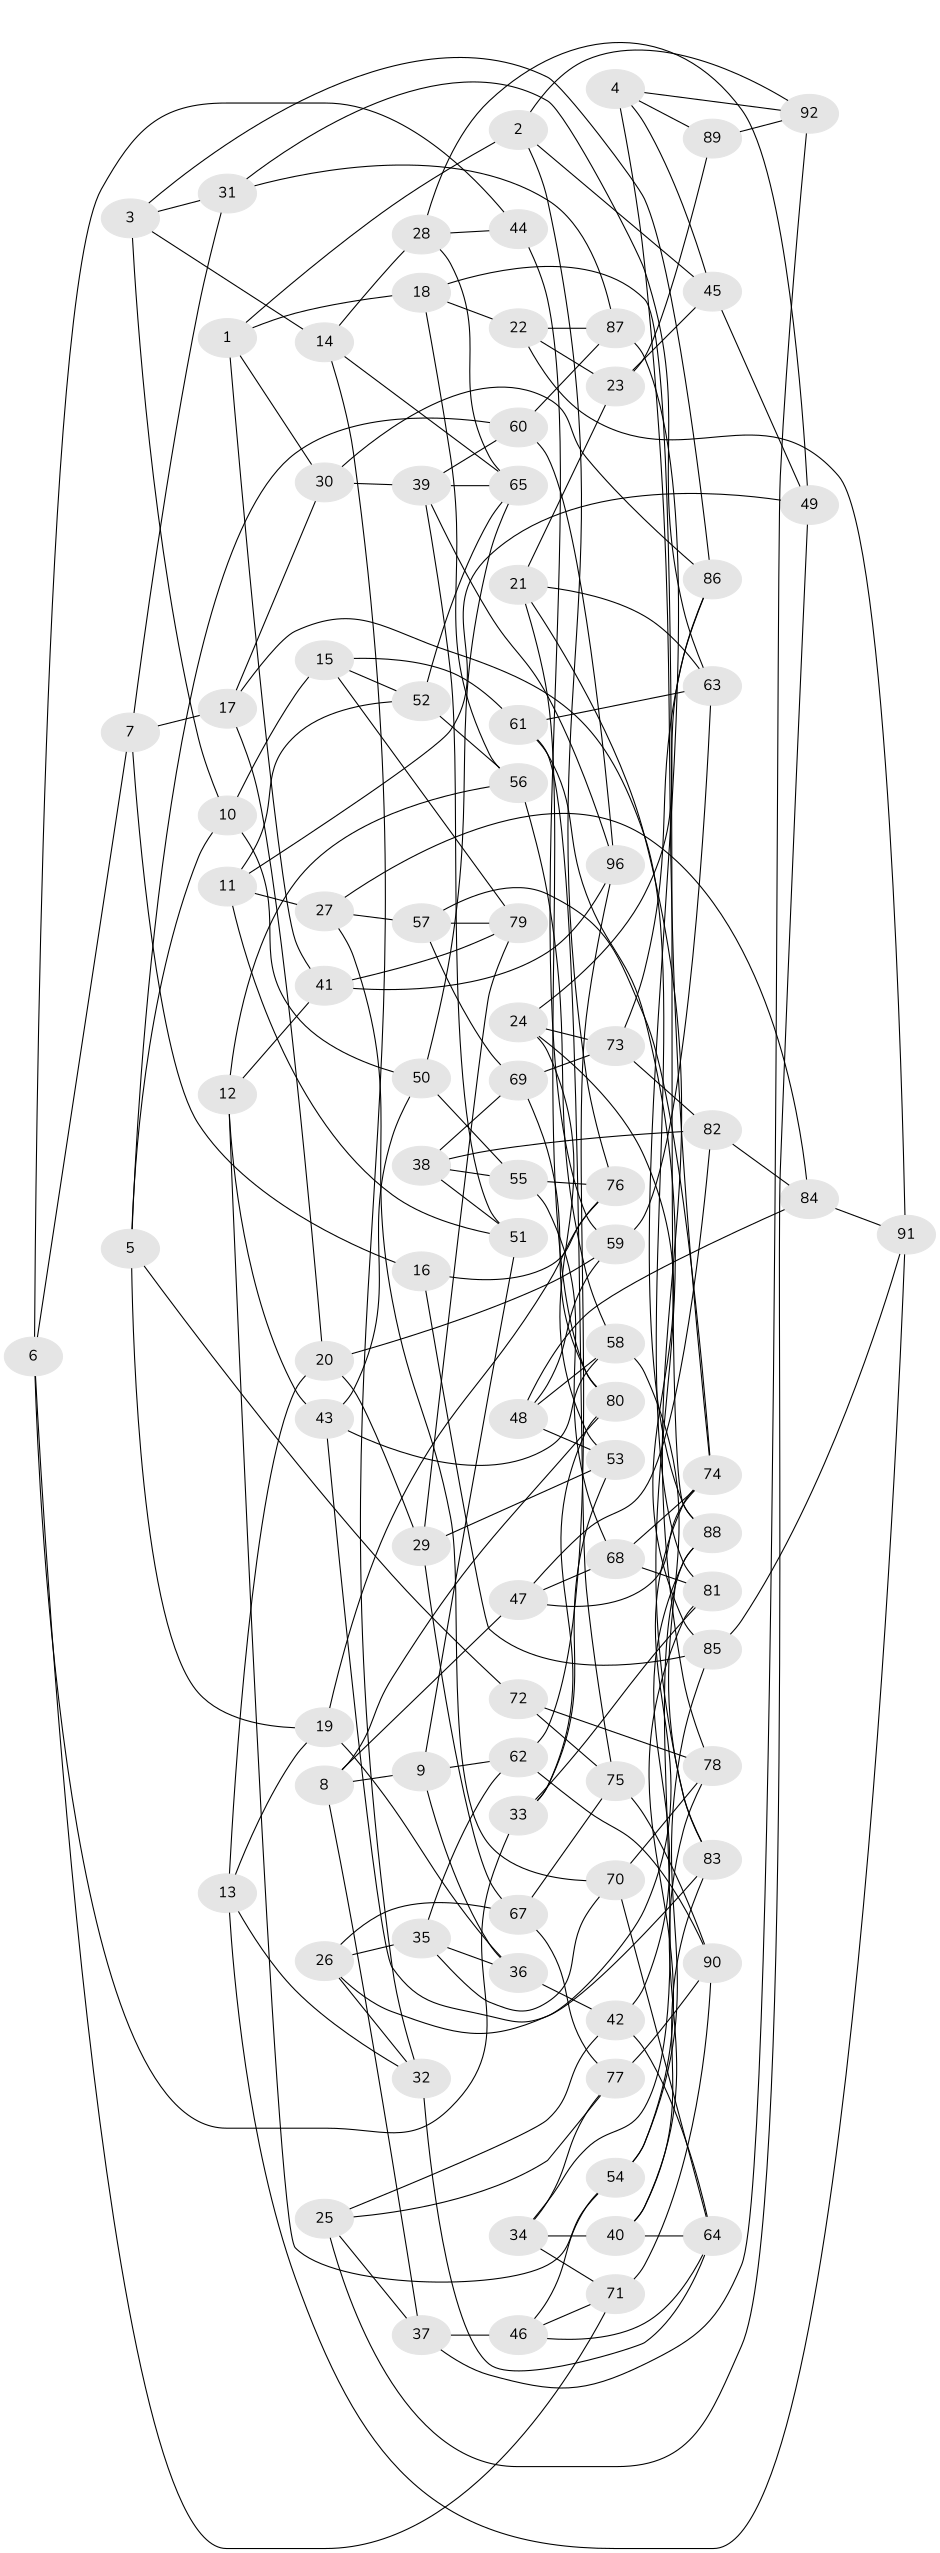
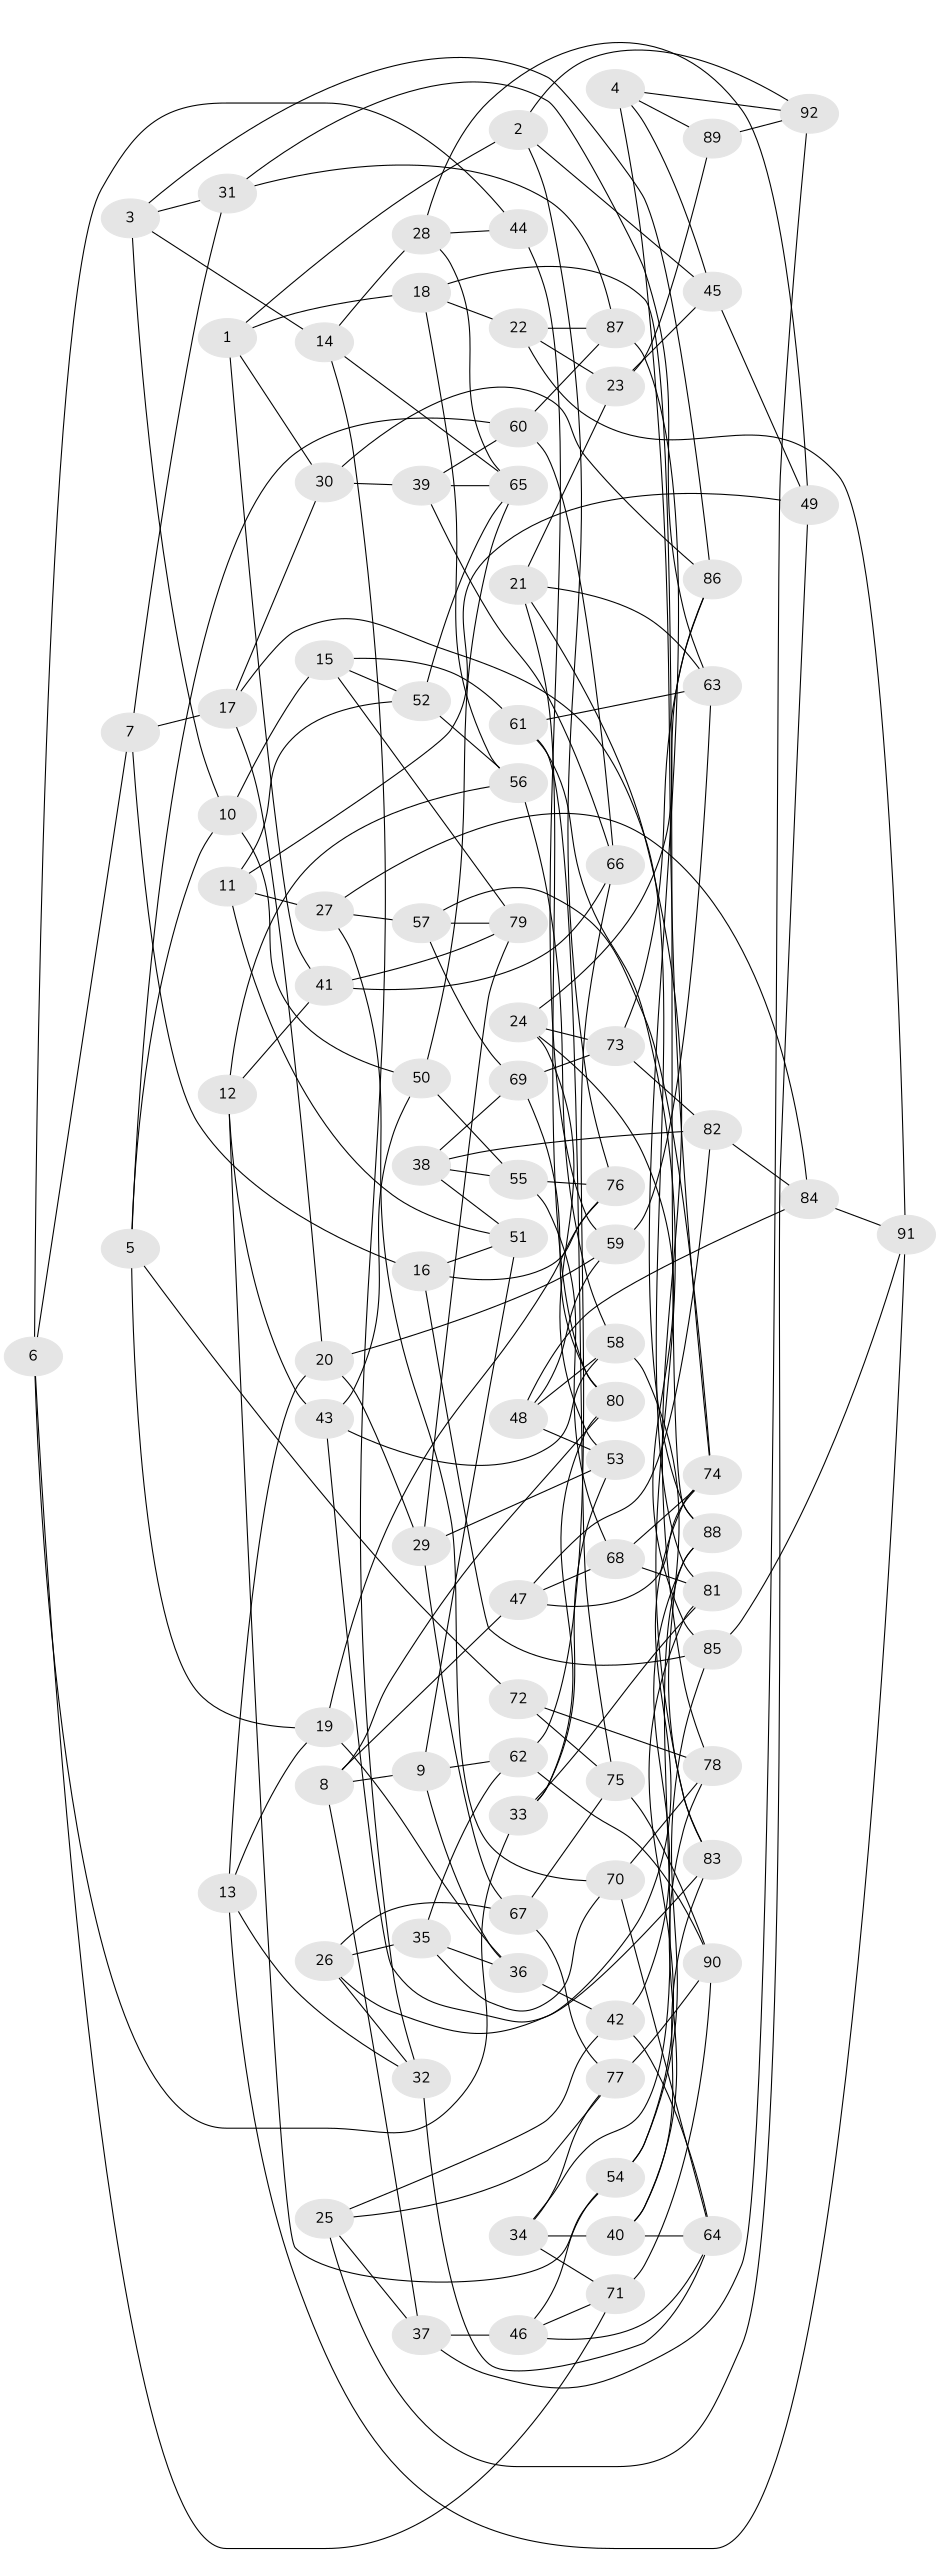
(455, 812) -> (470, 1255)
(615, 865) -> (615, 865)
